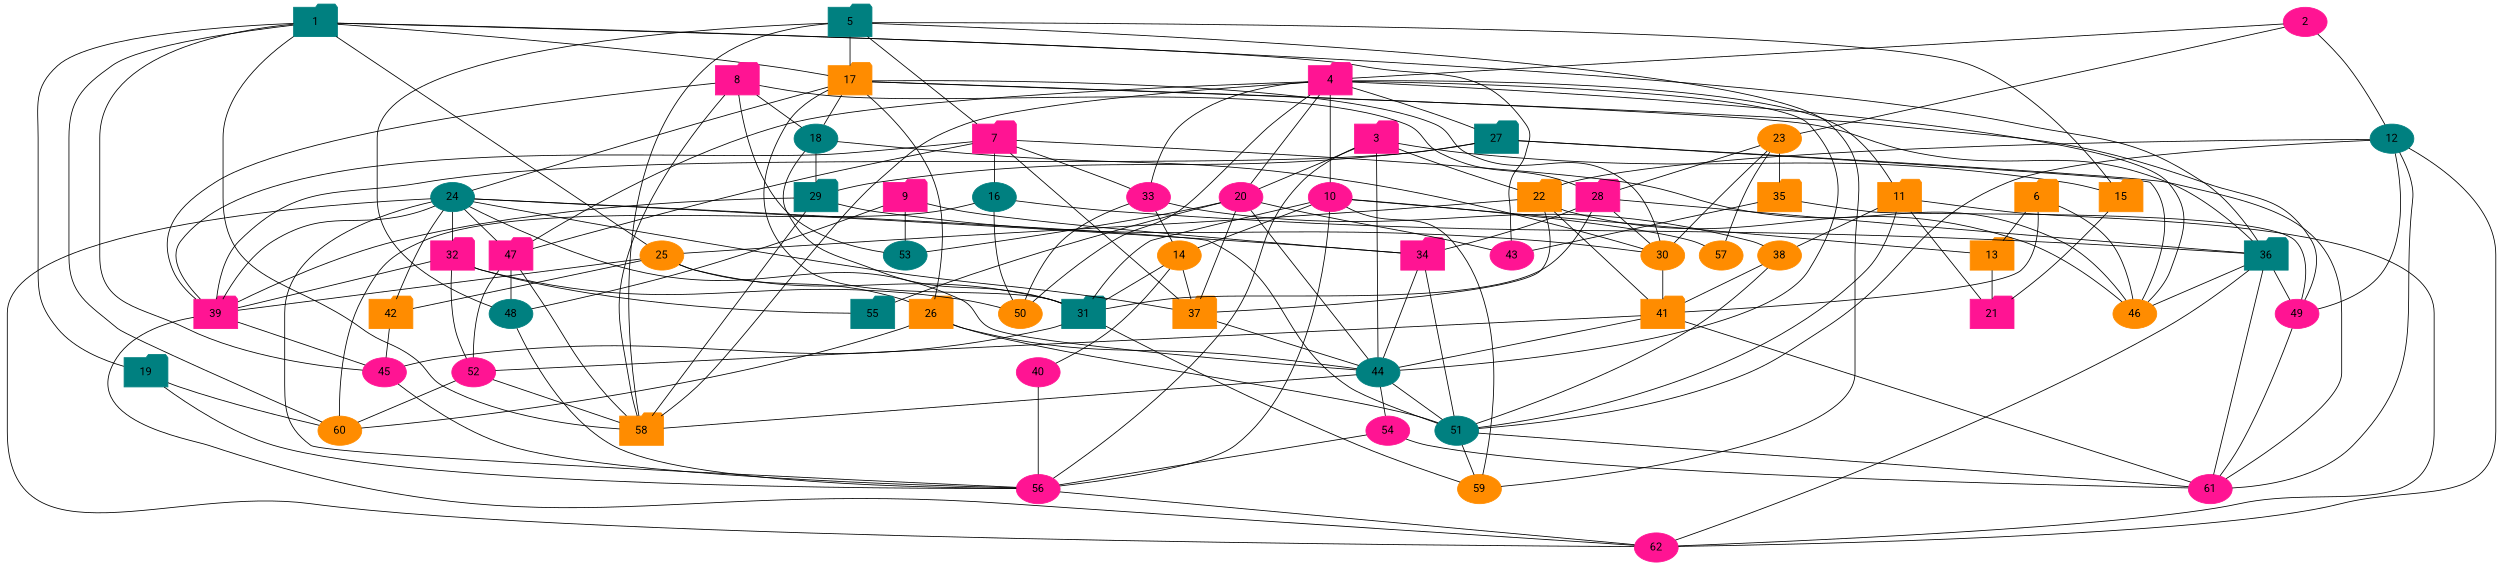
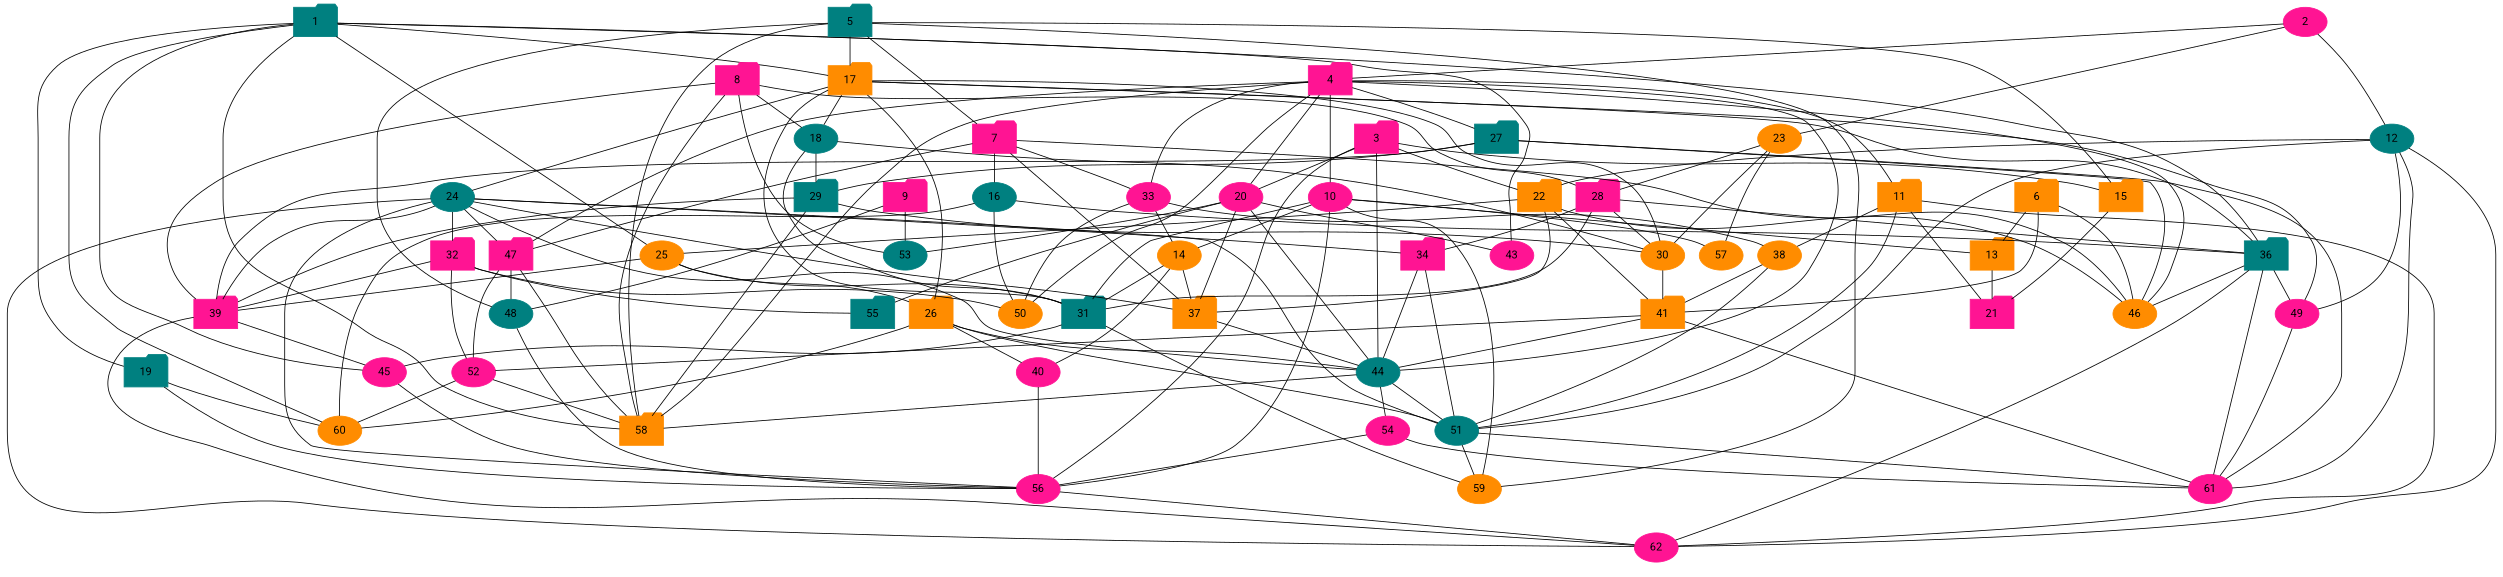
(534, 156) -> none
(1780, 197) -> none
(1069, 224) -> none
(391, 314) -> none
none -> (974, 337)
